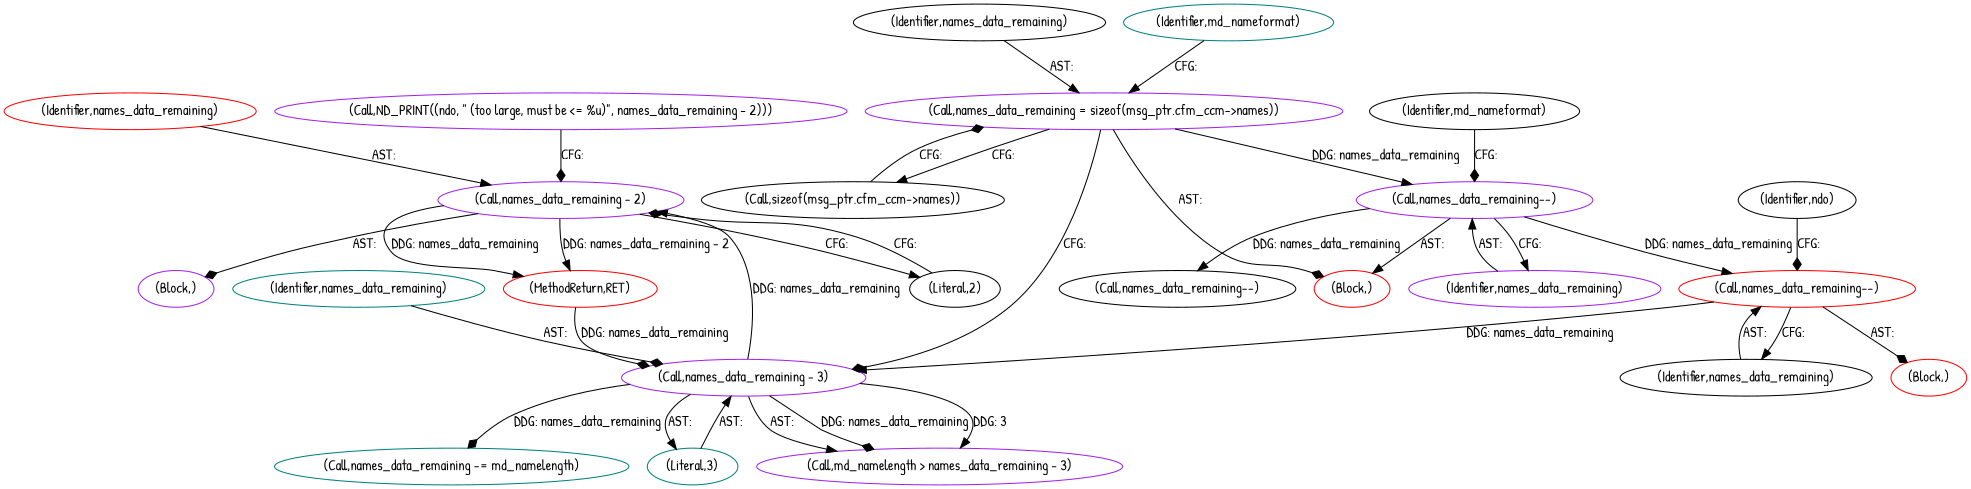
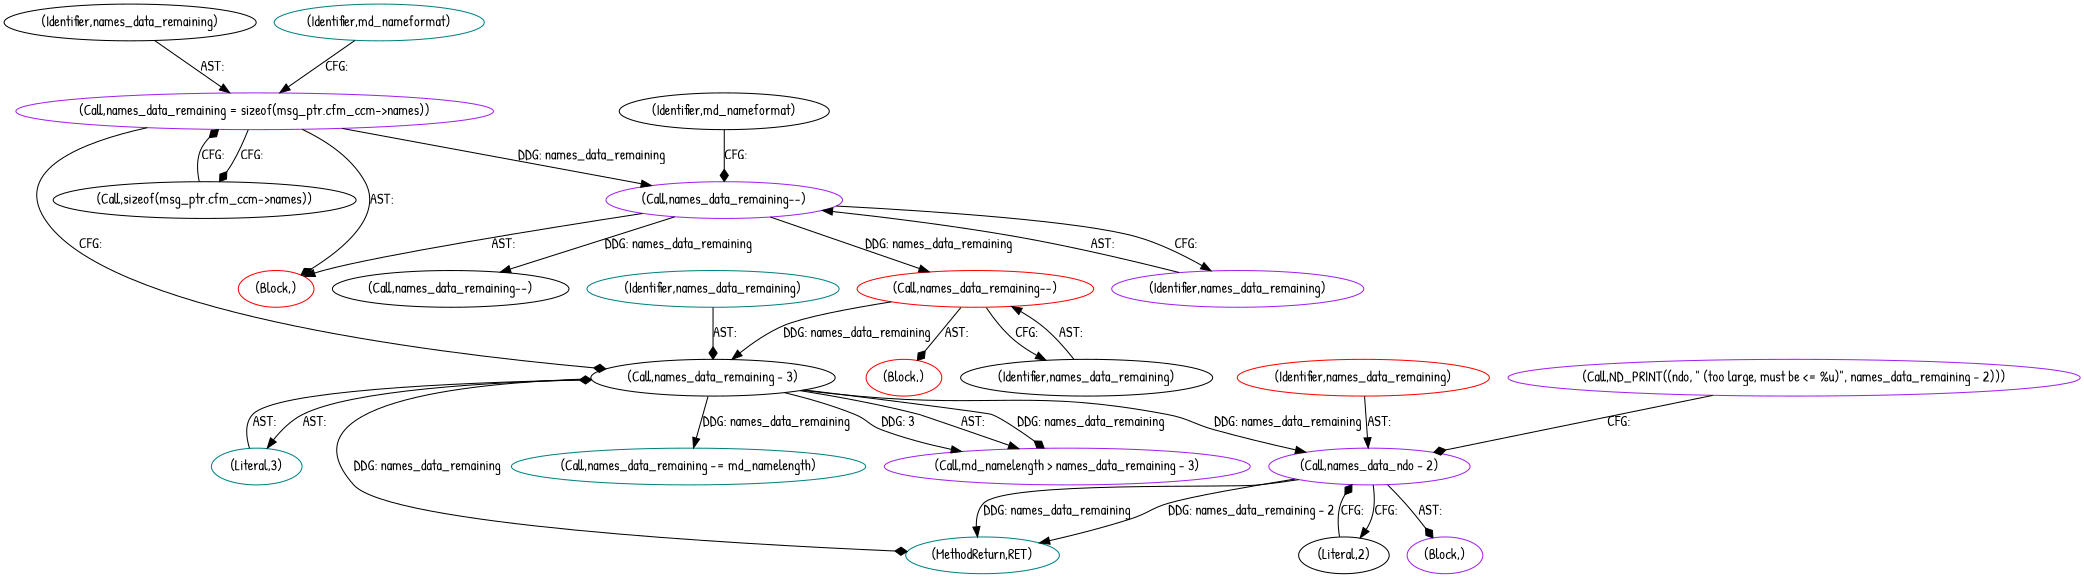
(977, 153) -> (239, 151)
(561, 200) -> (1369, 467)
(1797, 200) -> none
(580, 289) -> (983, 555)
(582, 342) -> (464, 516)
(744, 378) -> (713, 378)
(549, 401) -> (702, 417)
(712, 426) -> (369, 390)
